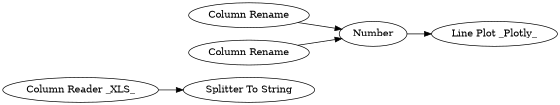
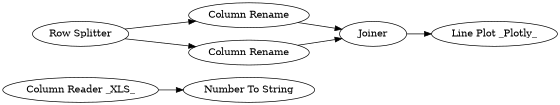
none -> (81, 34)
(373, 34) -> (373, 34)
(249, 90) -> (249, 90)
